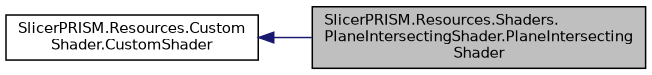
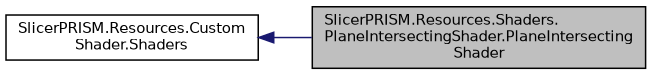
(132, 38) -> (132, 38)
